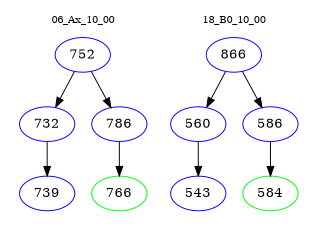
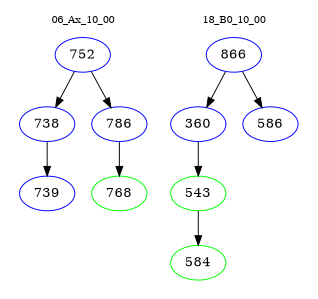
(47, 124) -> (47, 124)
(198, 124) -> (198, 124)
(270, 154) -> (198, 223)
(119, 193) -> (119, 193)
(198, 193) -> (198, 193)
